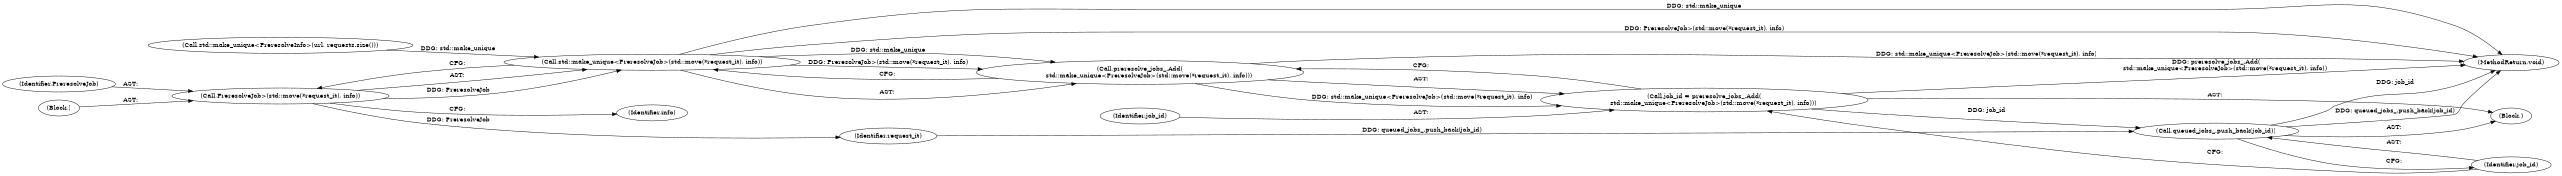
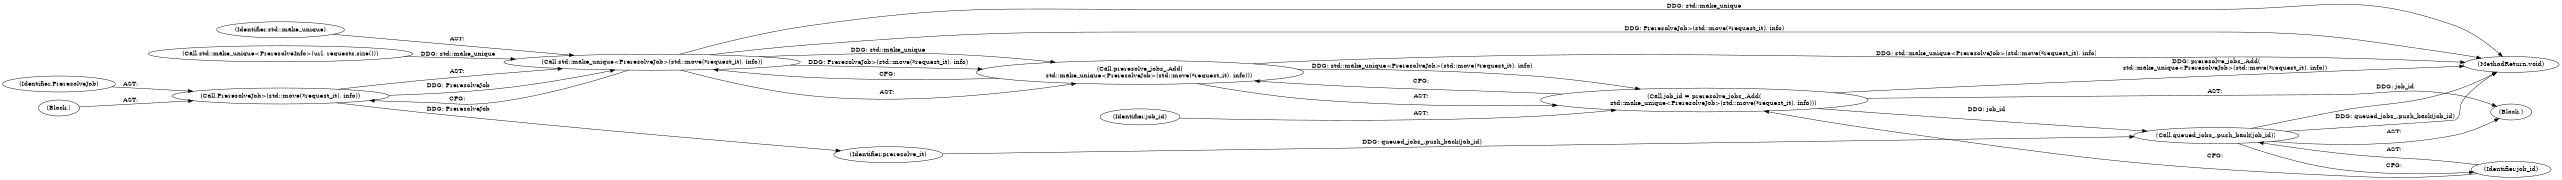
none -> (281, 30)
(652, 113) -> none
(888, 136) -> (888, 155)
